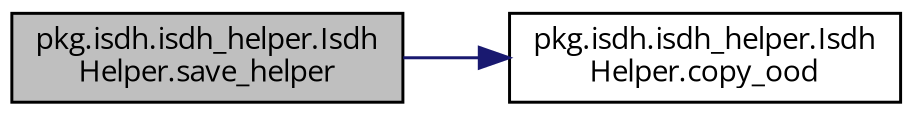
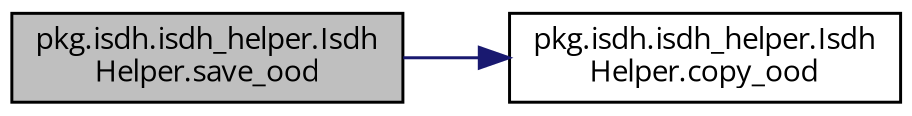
(207, 58) -> (207, 58)
